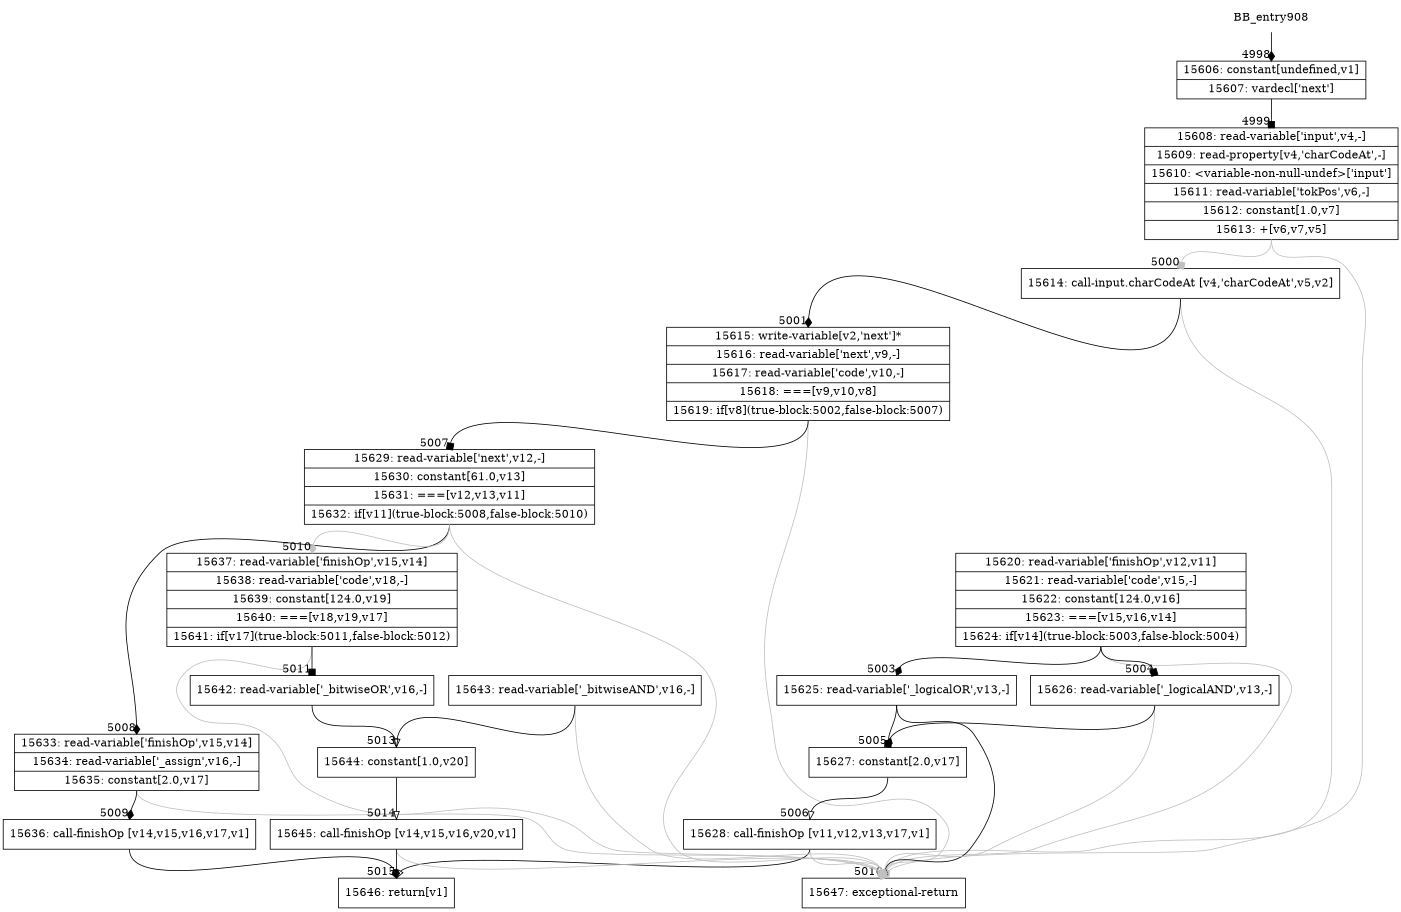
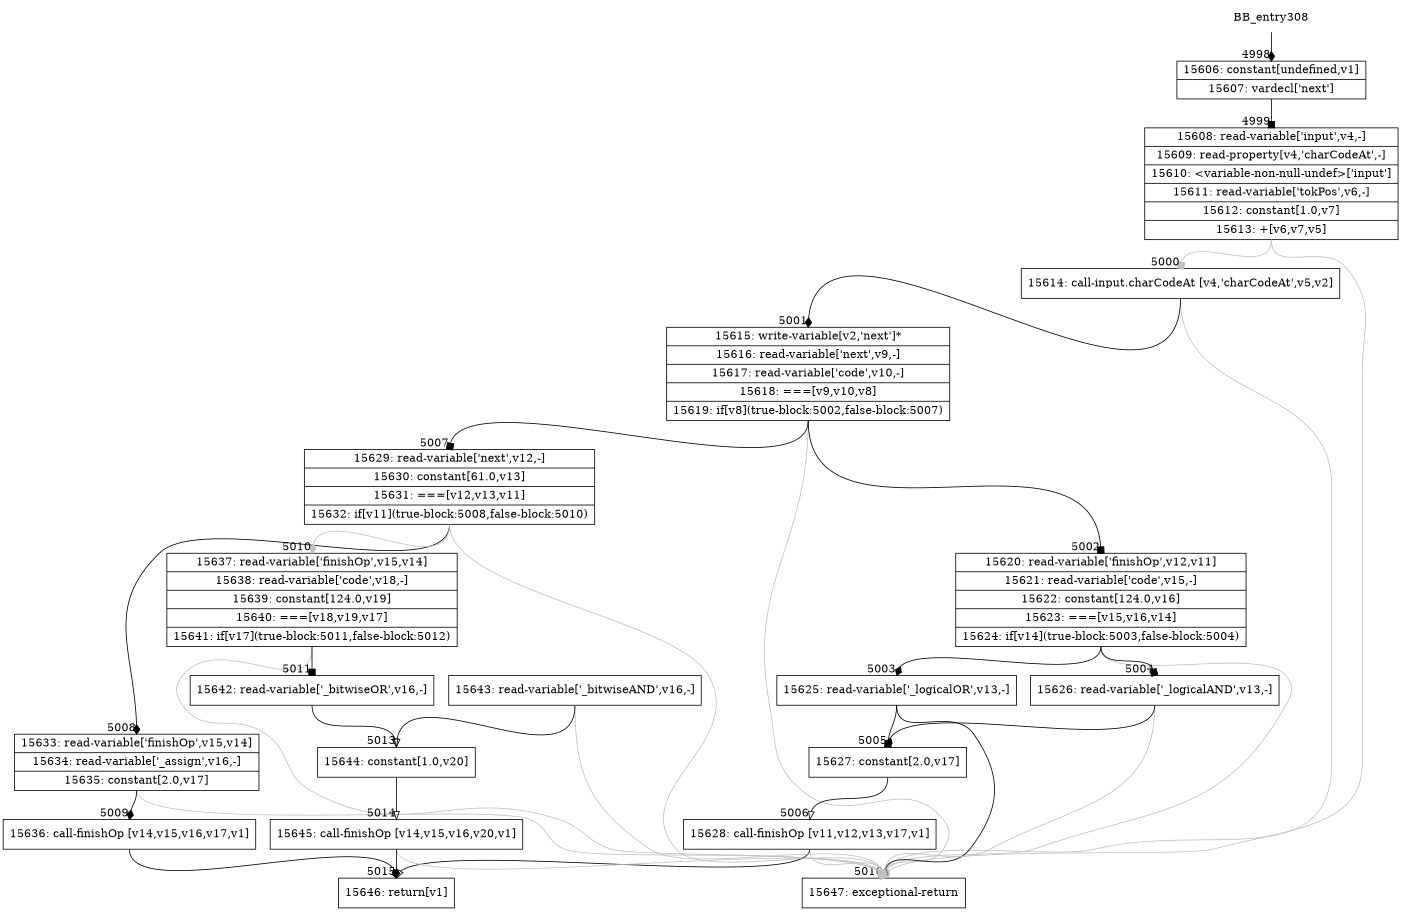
(1271, 18) -> (1271, 18)
none -> (951, 487)
